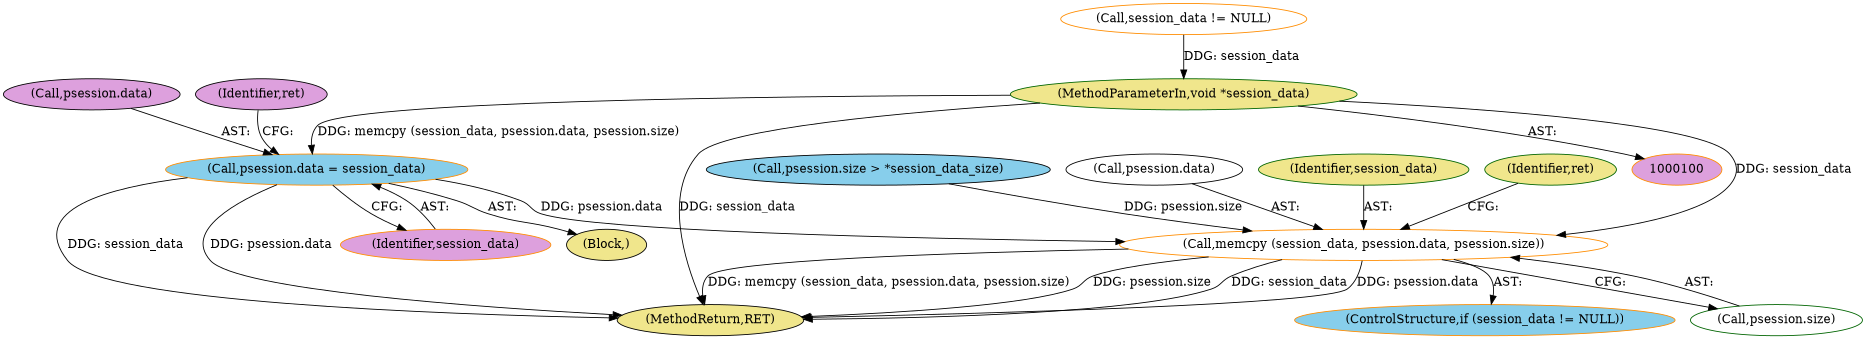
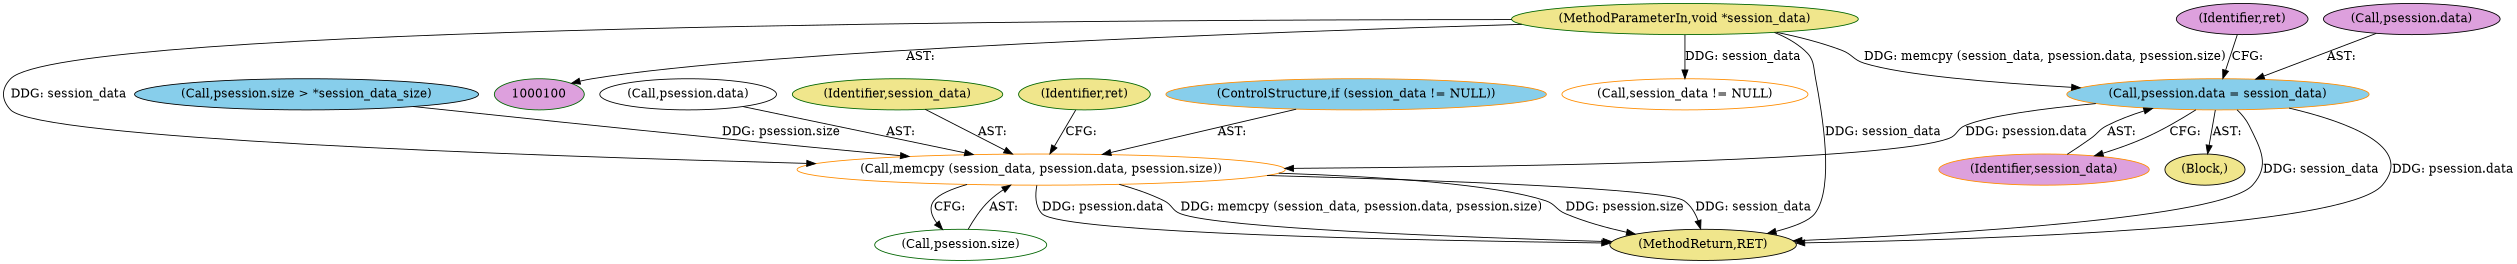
(1184, 52) -> (1685, 52)
(1677, 170) -> (539, 94)
(1487, 274) -> (1204, 131)
